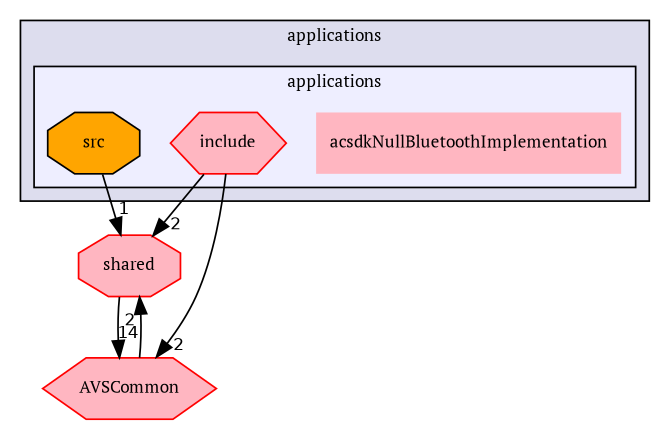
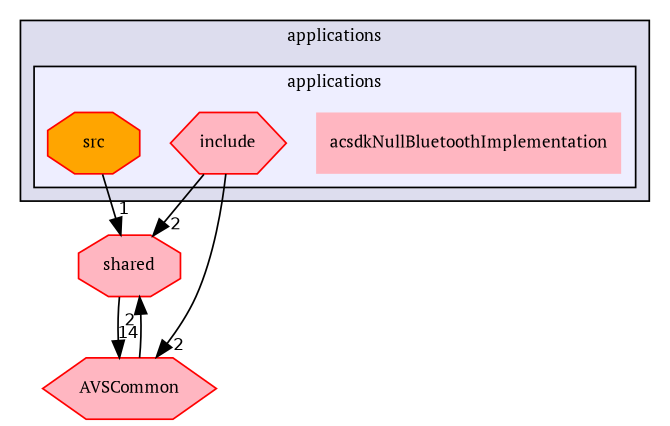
(94, 143) -> (94, 143)
